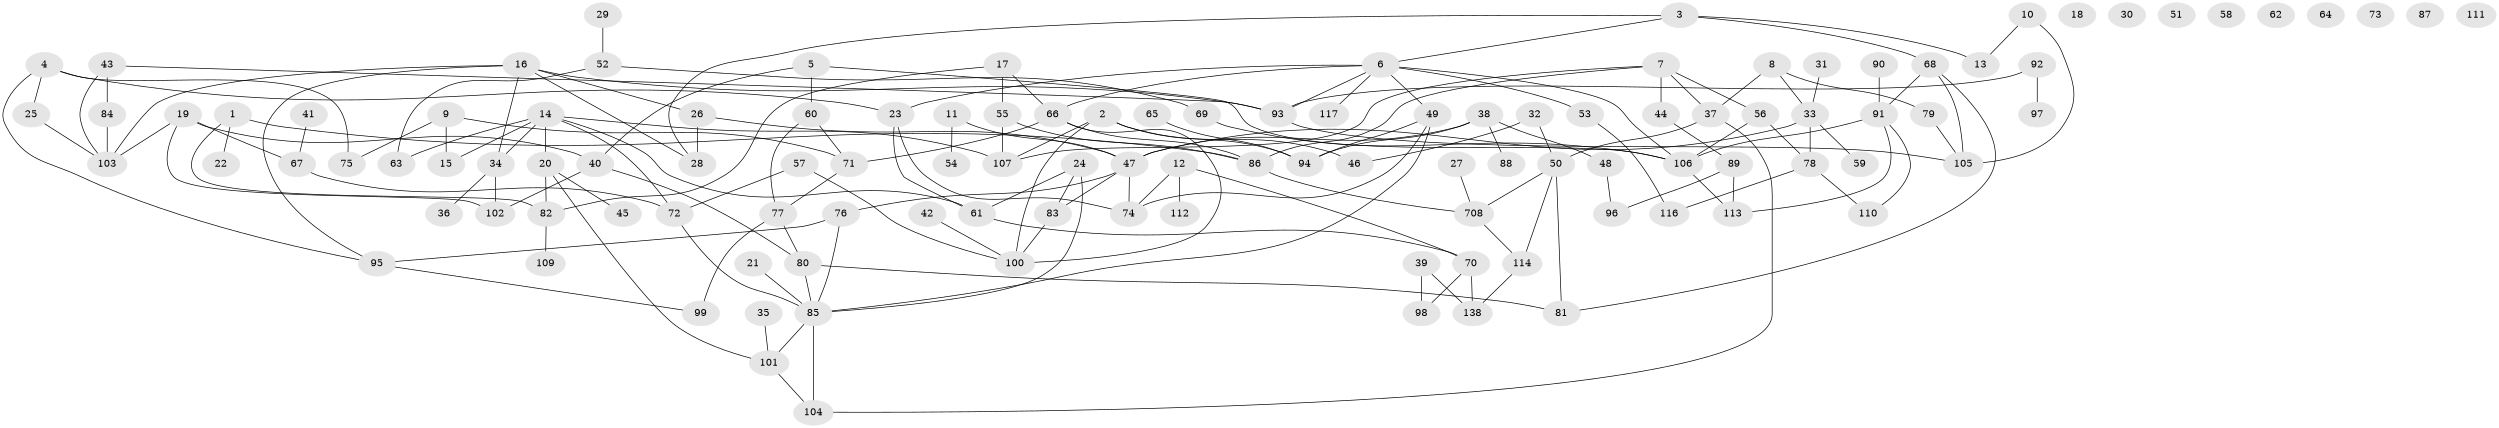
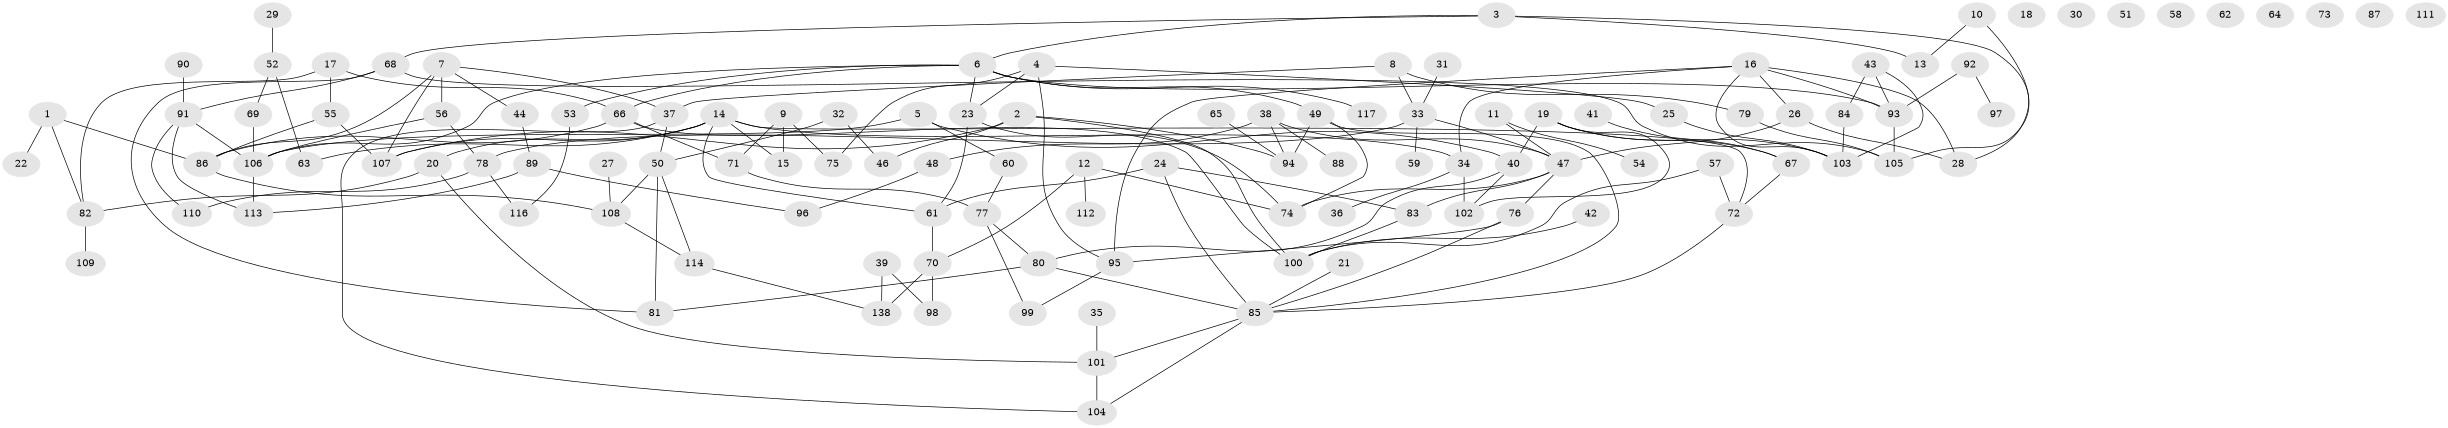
(831, 140) -> none
(623, 214) -> none
(1474, 214) -> (611, 214)
